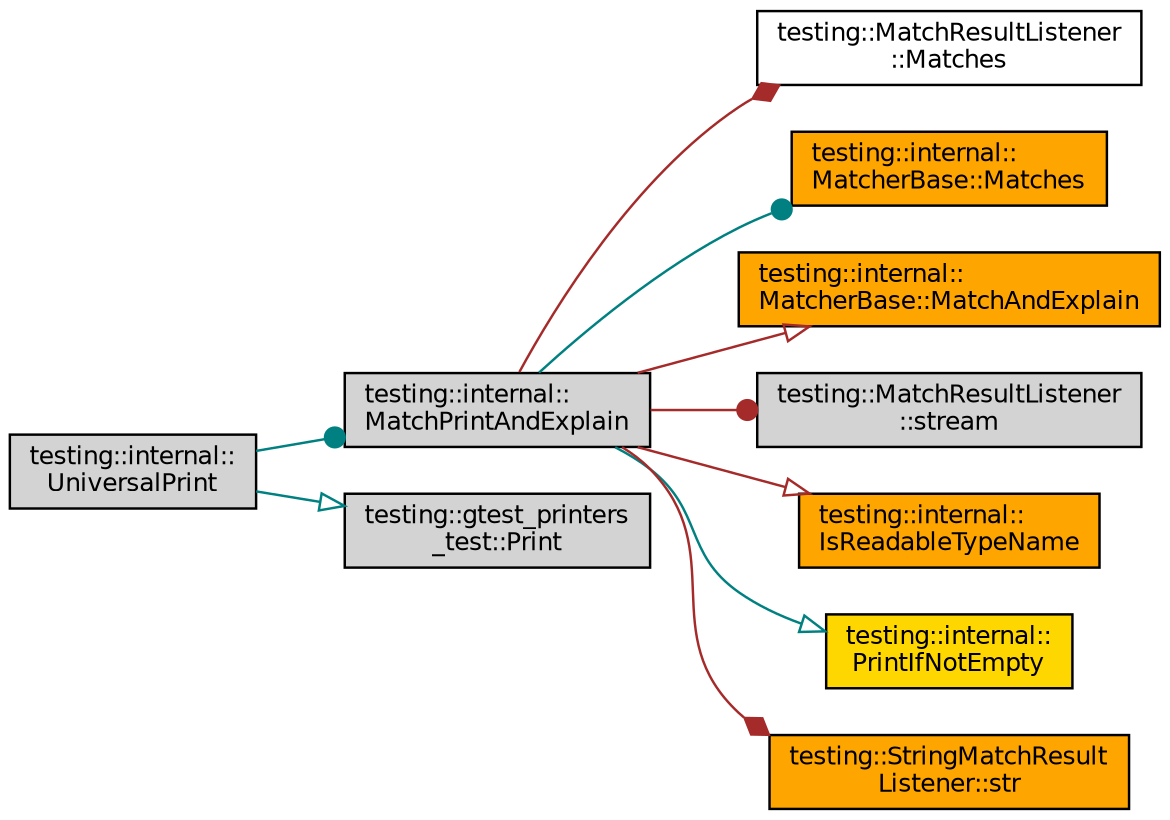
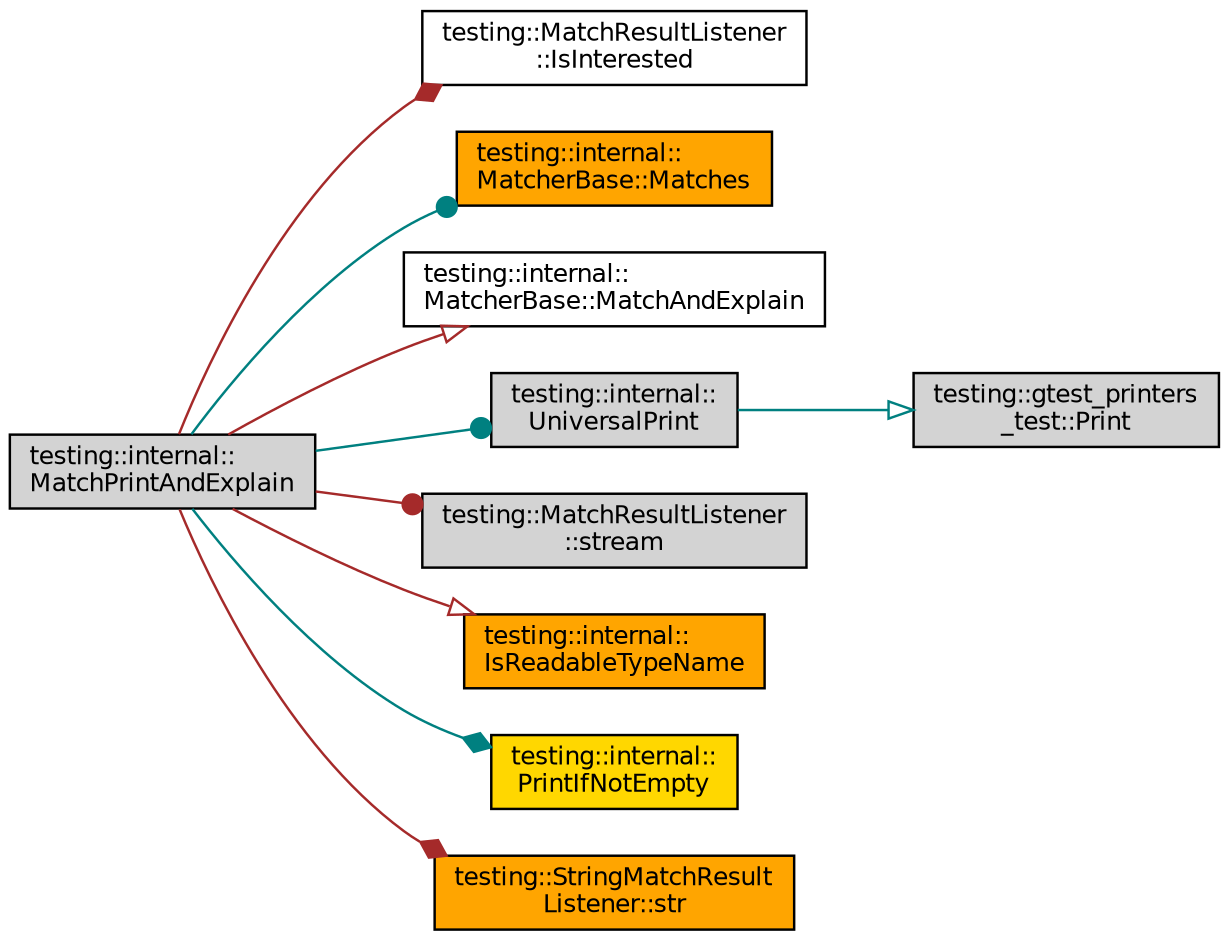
(949, 48) -> (614, 48)
(949, 289) -> (614, 289)
(291, 445) -> (393, 440)
(706, 556) -> (313, 641)
